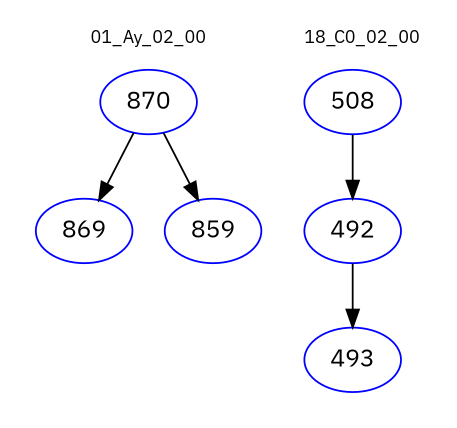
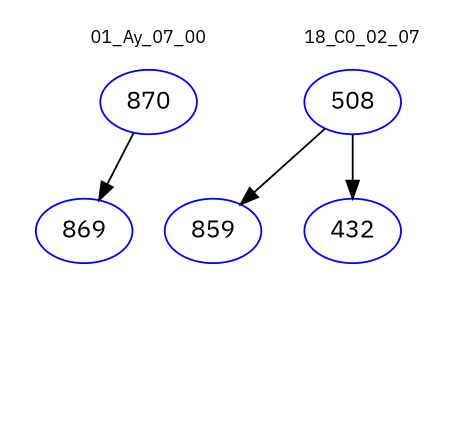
(149, 38) -> (149, 38)
(363, 38) -> (363, 38)
(177, 158) -> (302, 149)
(353, 231) -> (353, 231)
(353, 360) -> none
